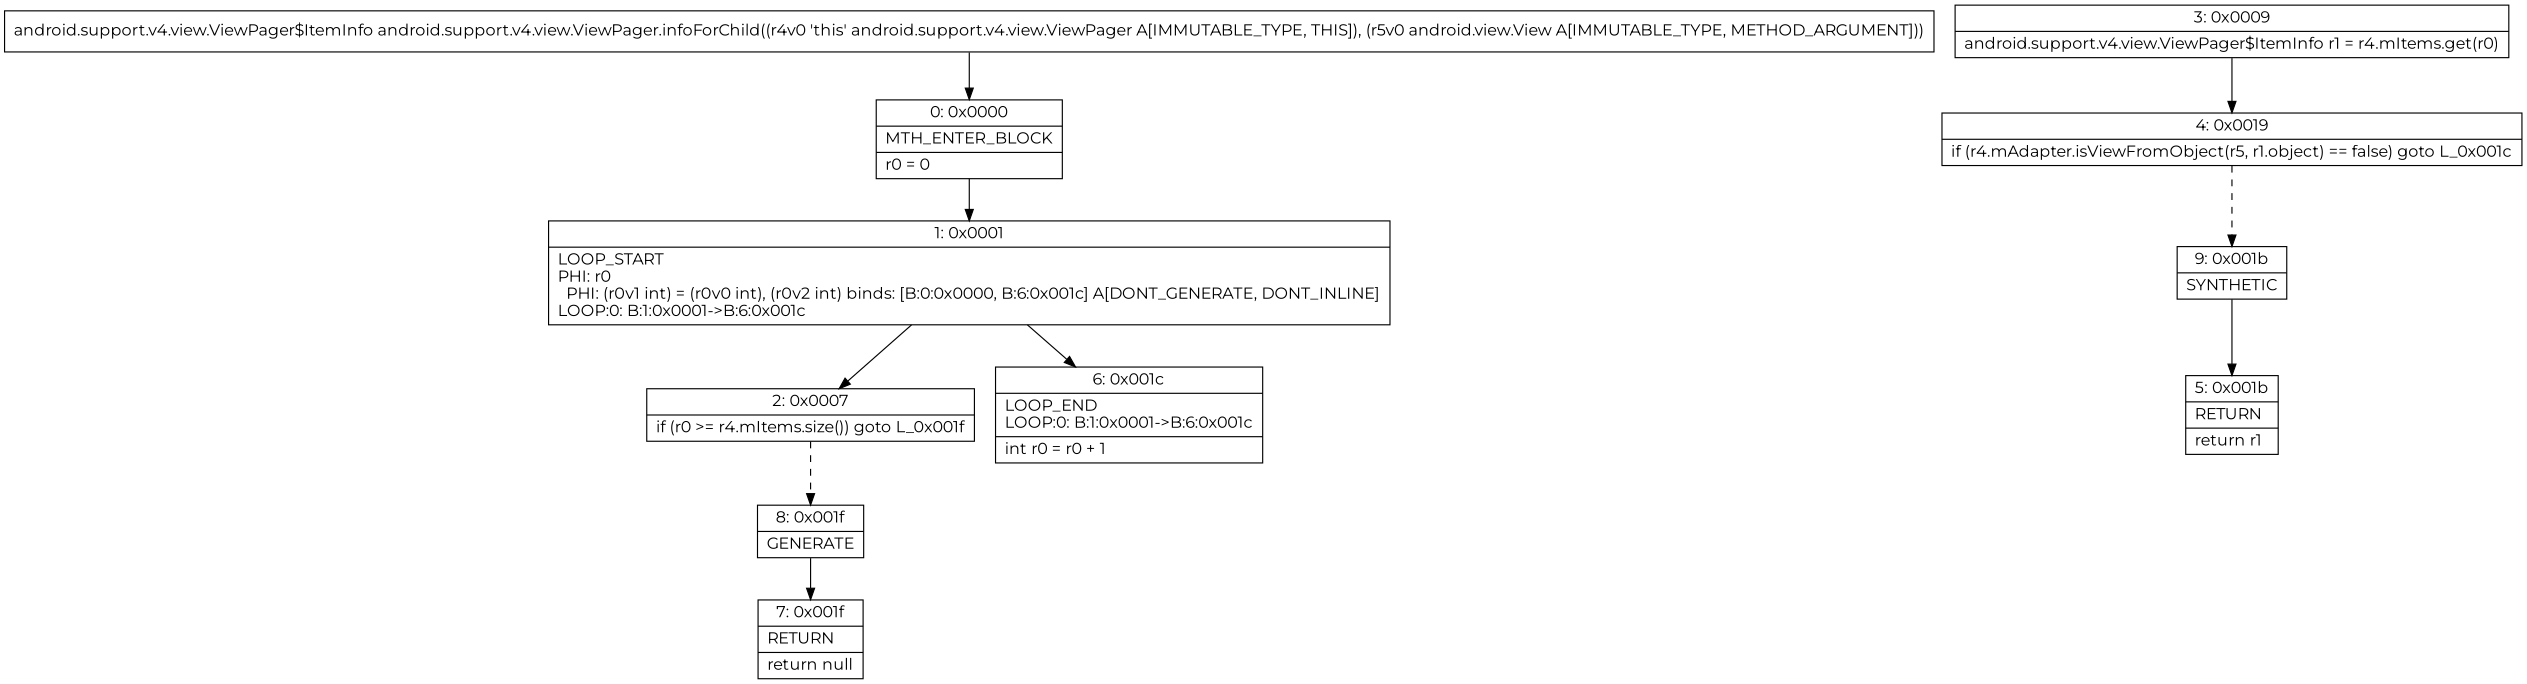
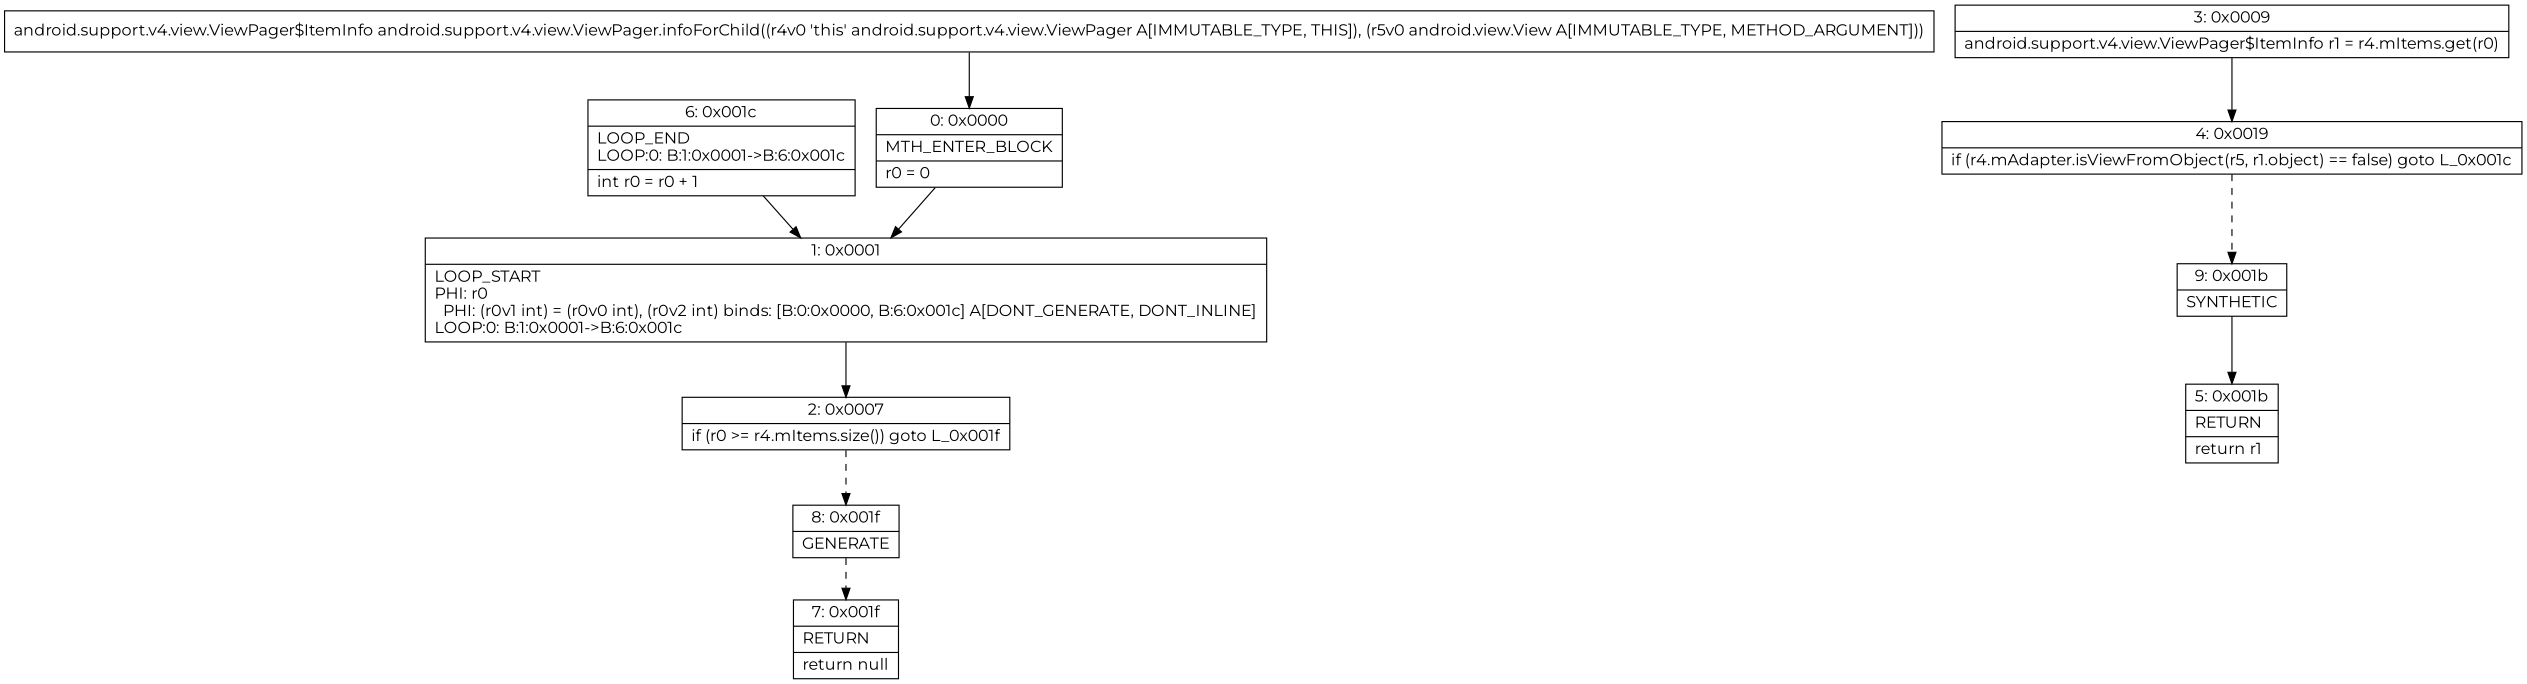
(1047, 342) -> (778, 213)
(811, 573) -> (846, 573)
